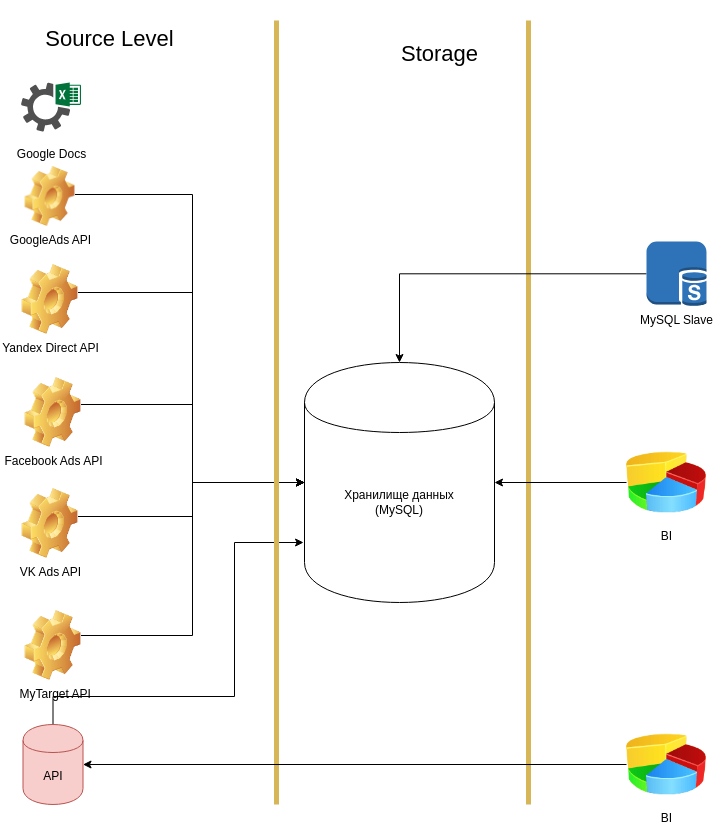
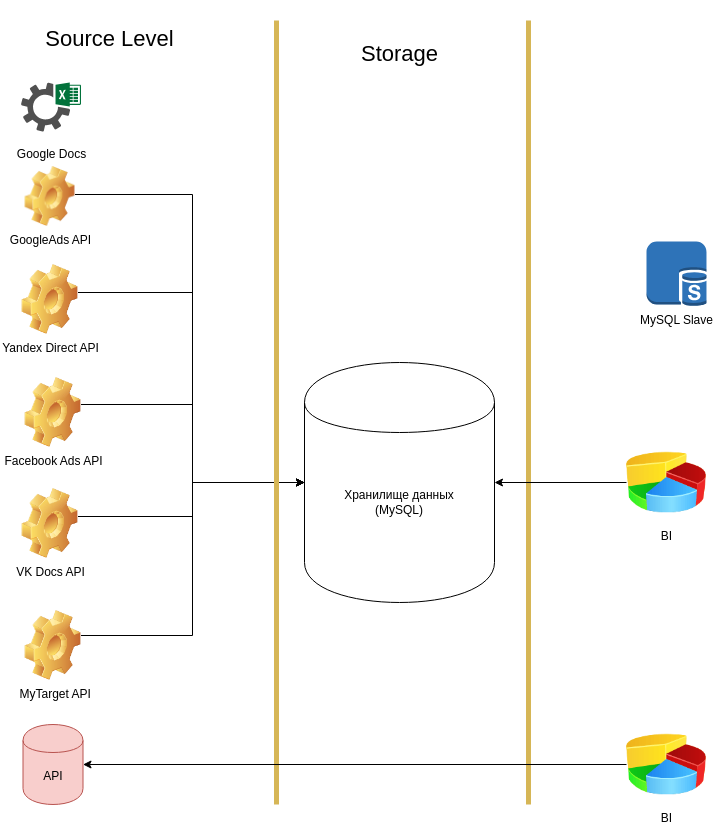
(440, 55) -> (400, 55)
(483, 274) -> none
(51, 573) -> (51, 573)
(235, 694) -> none
